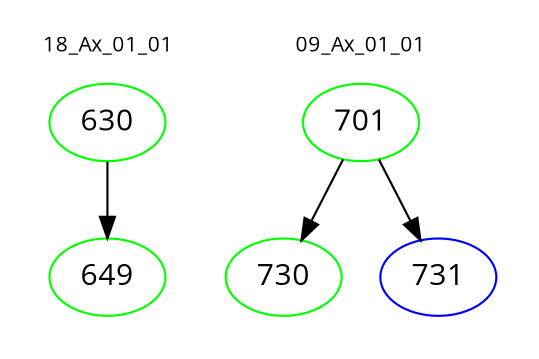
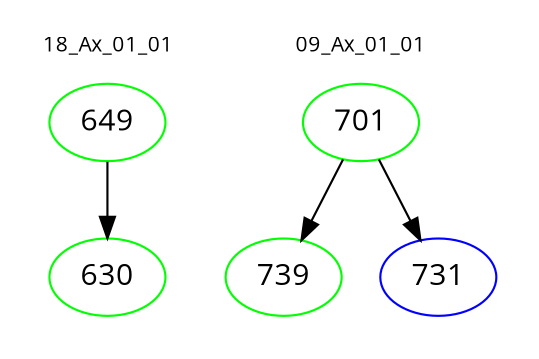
(107, 189) -> (107, 189)
(284, 277) -> (284, 277)
